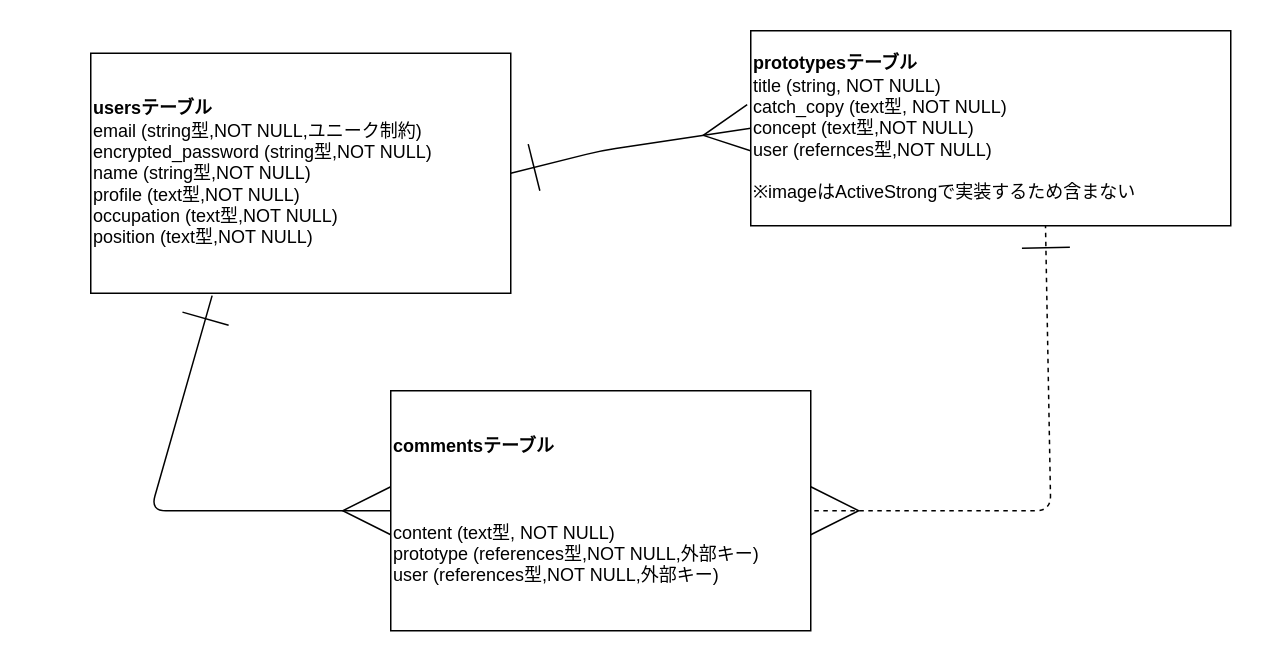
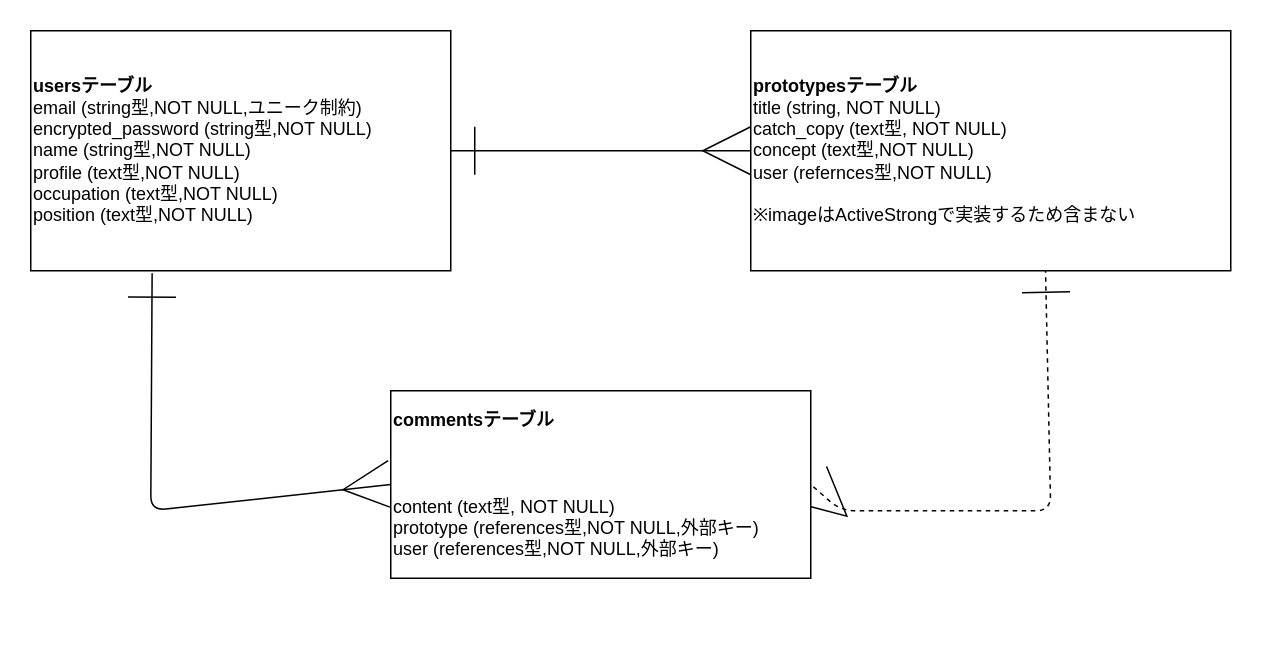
(991, 128) -> (991, 151)
(301, 173) -> (241, 151)
(601, 511) -> (601, 485)
